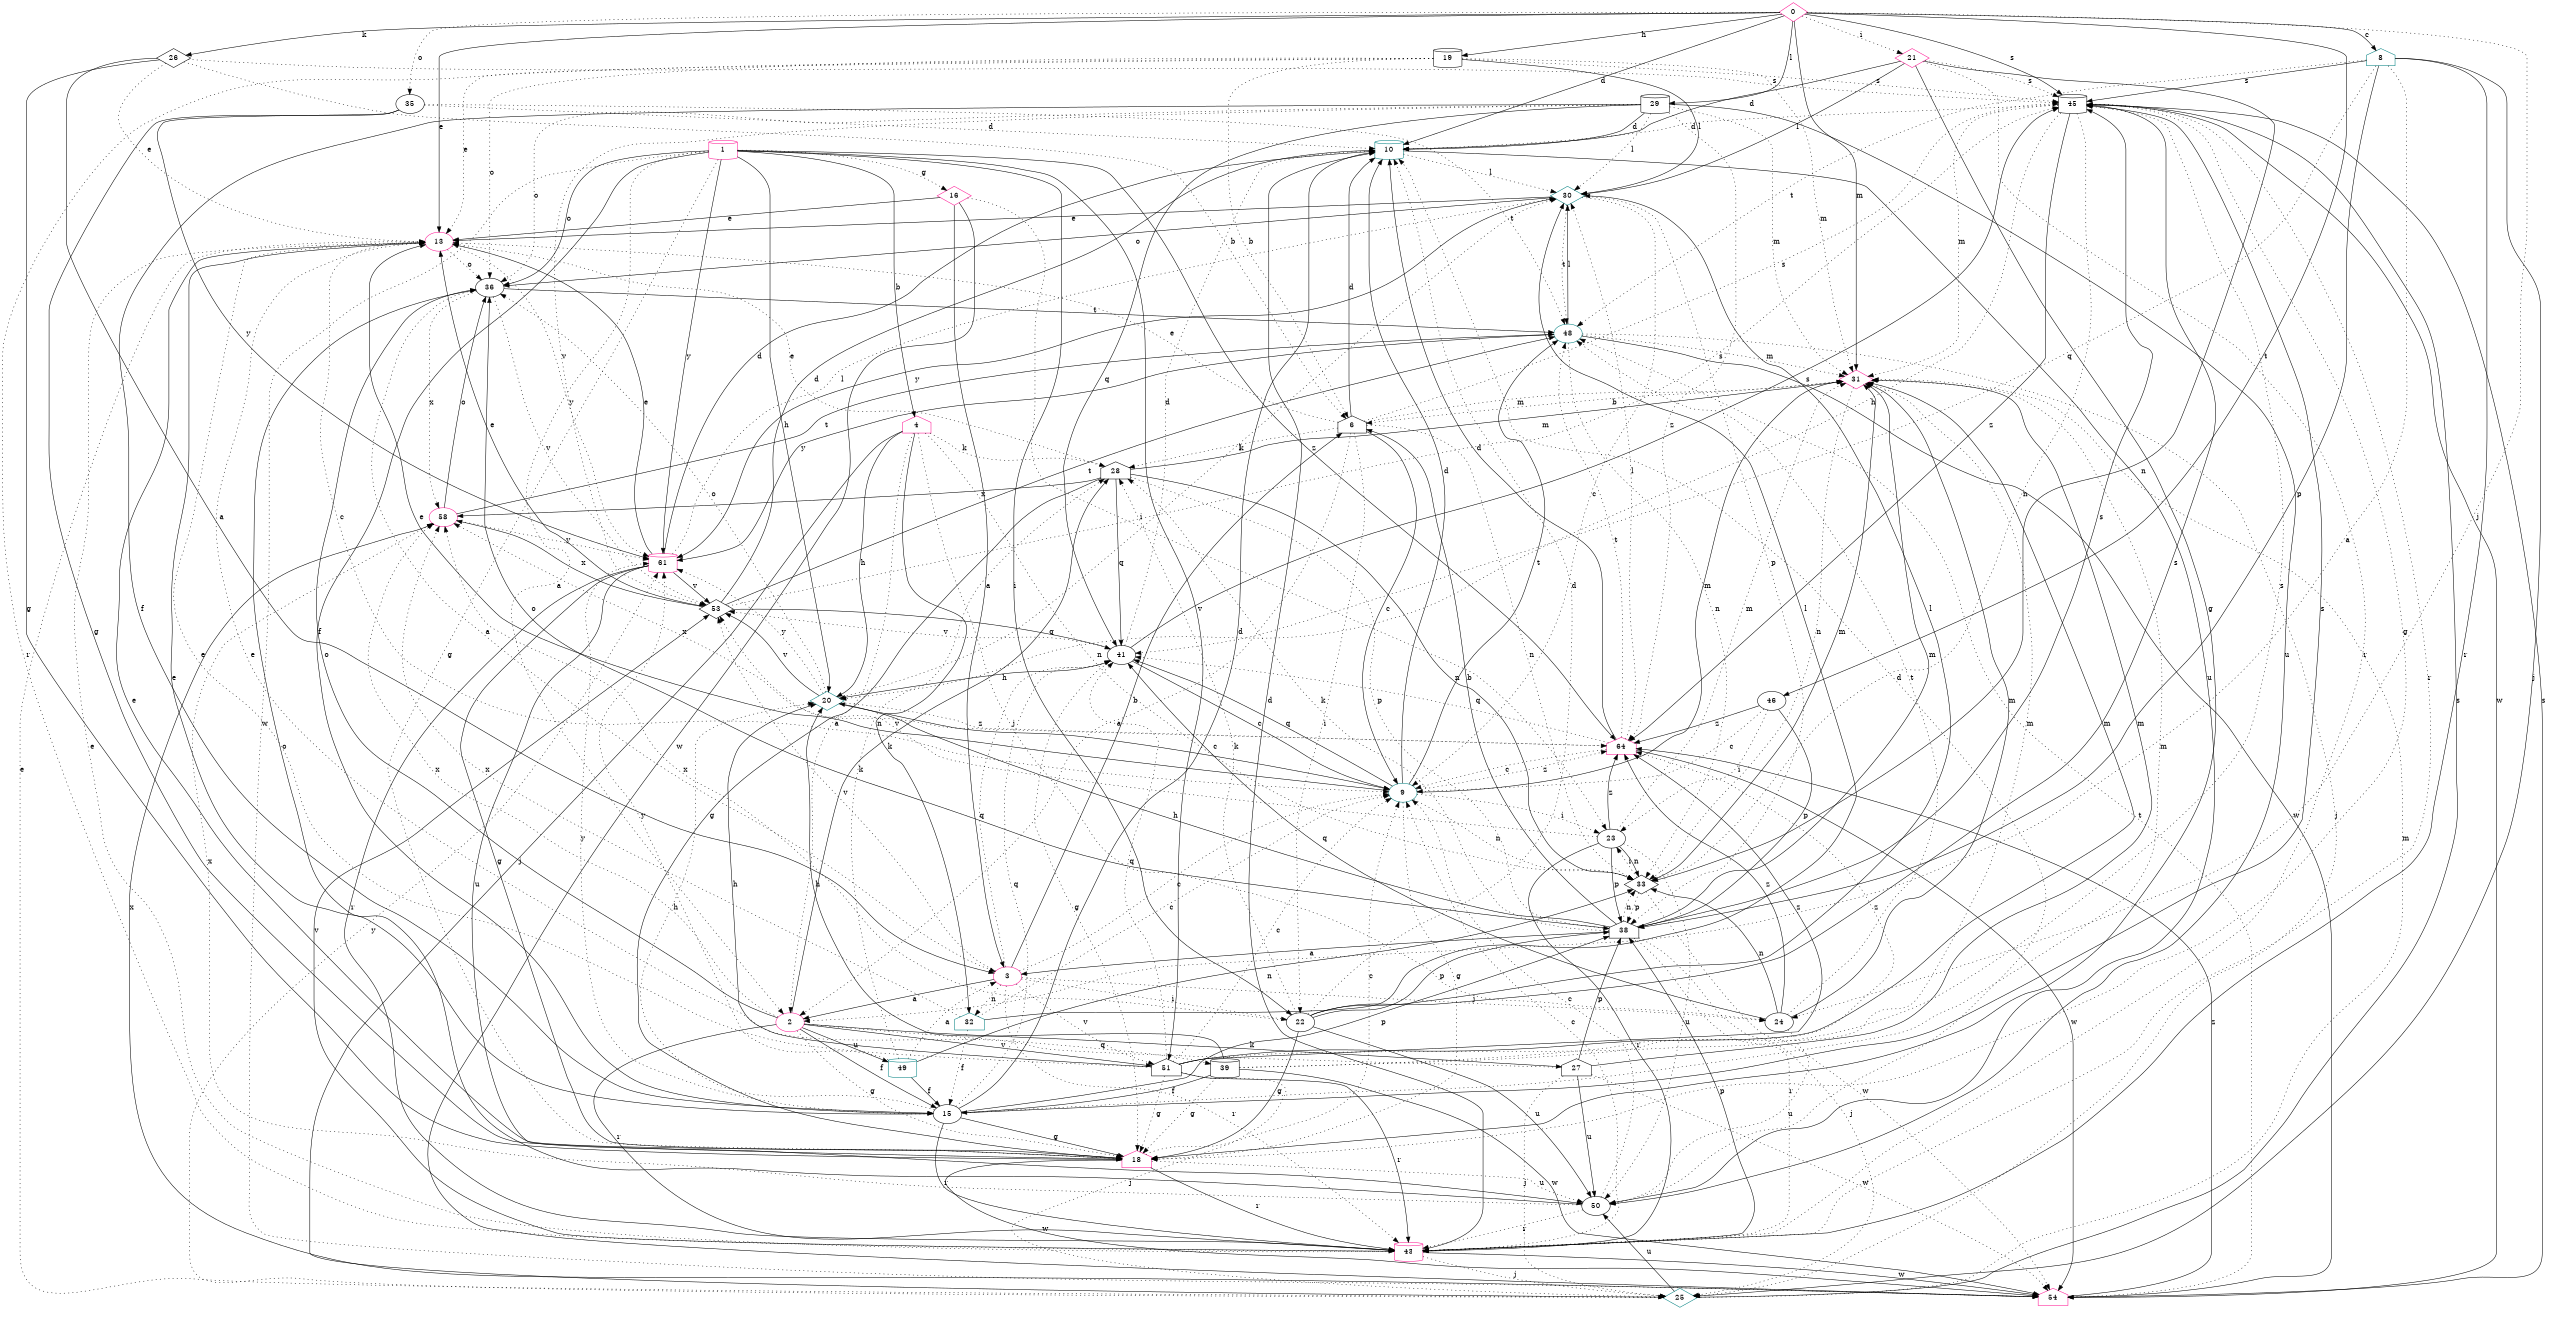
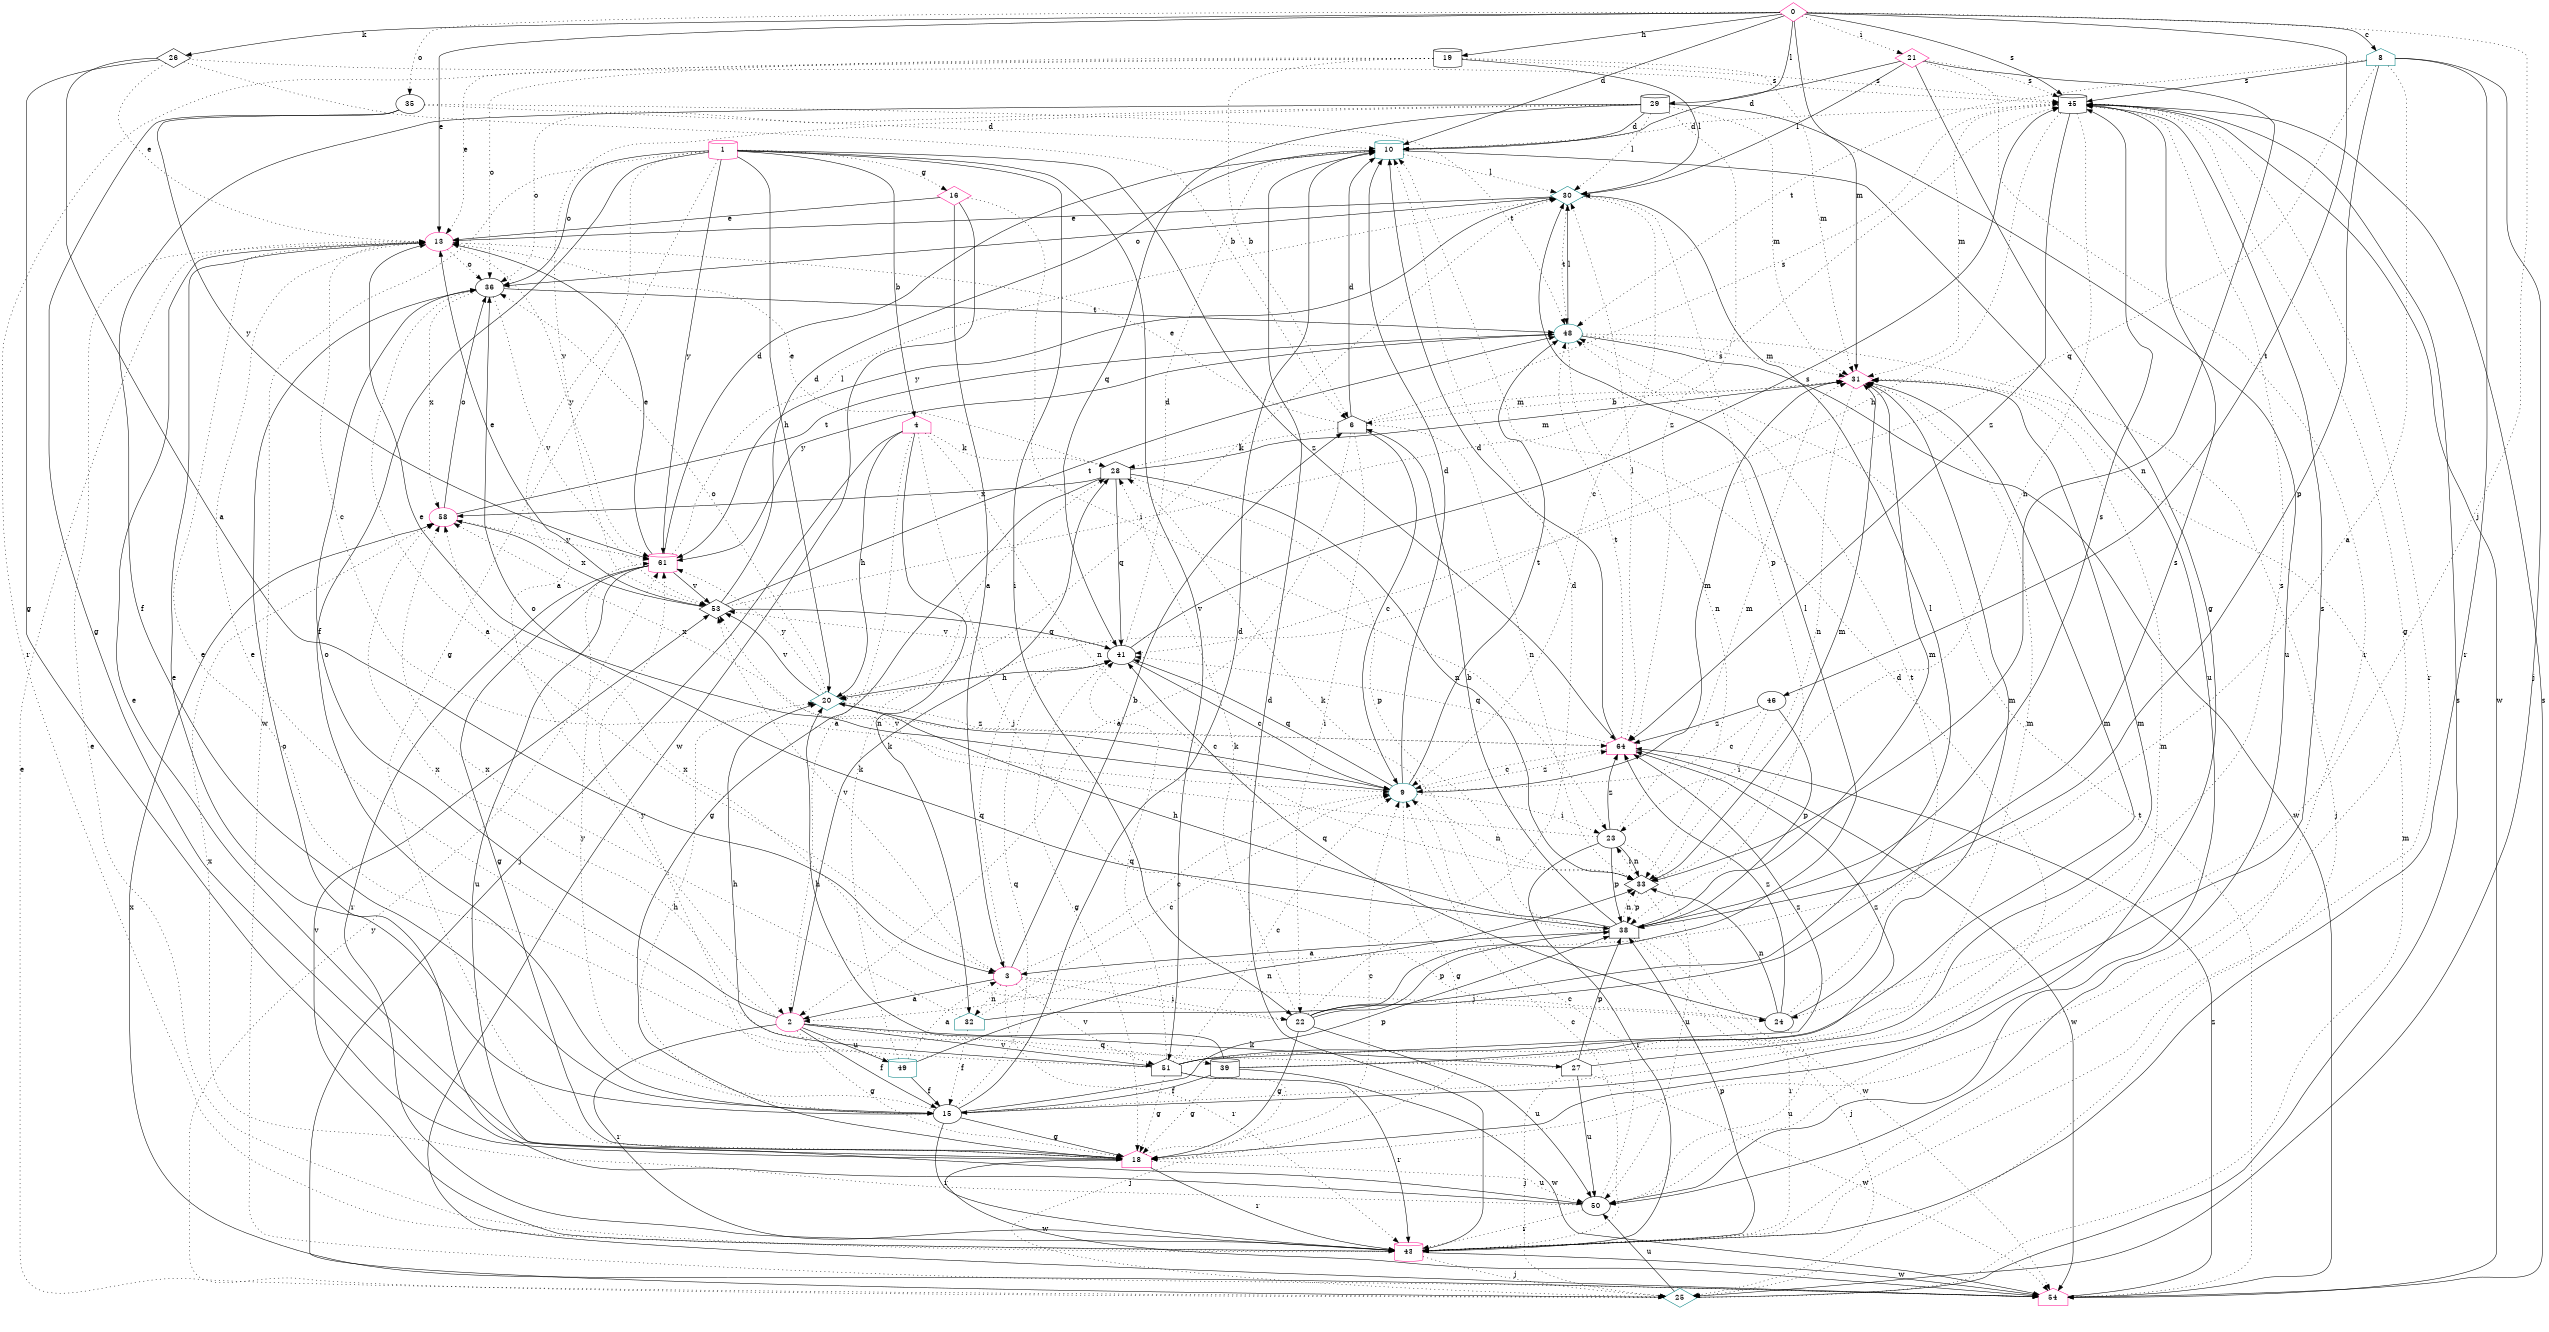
(1887, 977) -> (1887, 977)
